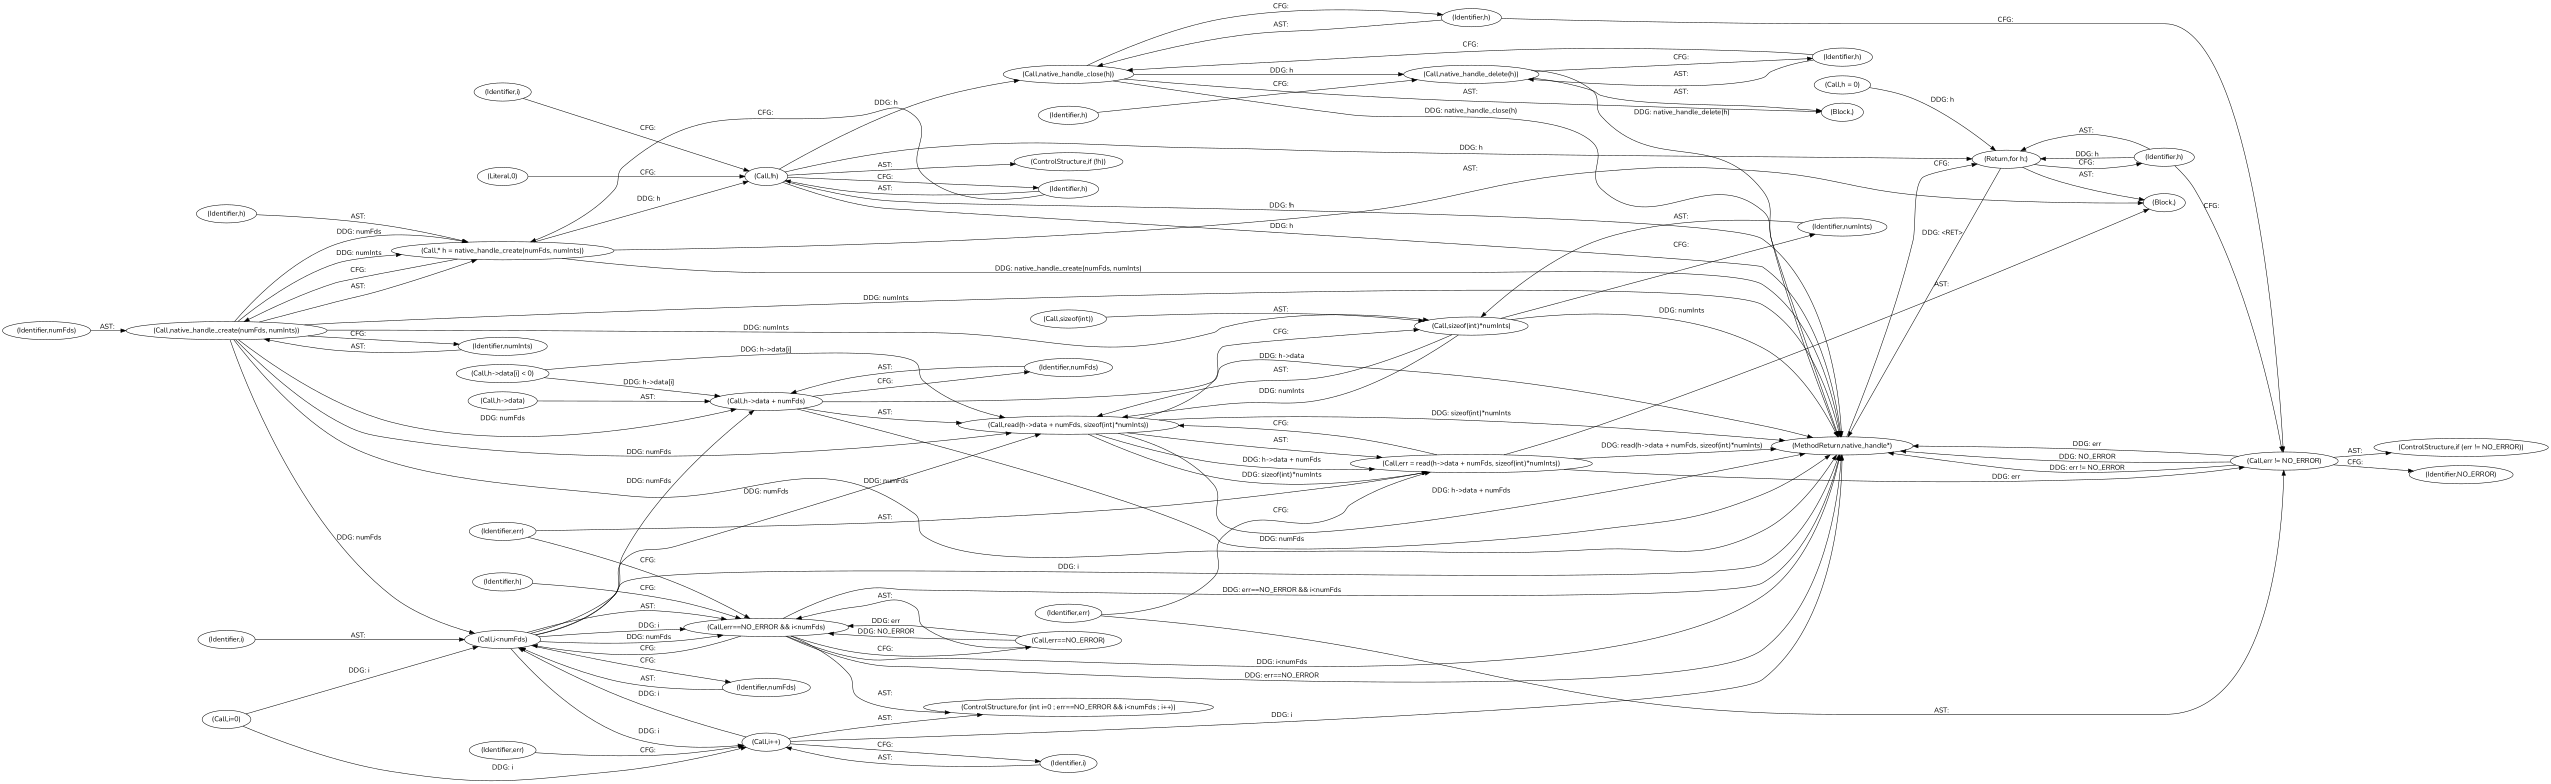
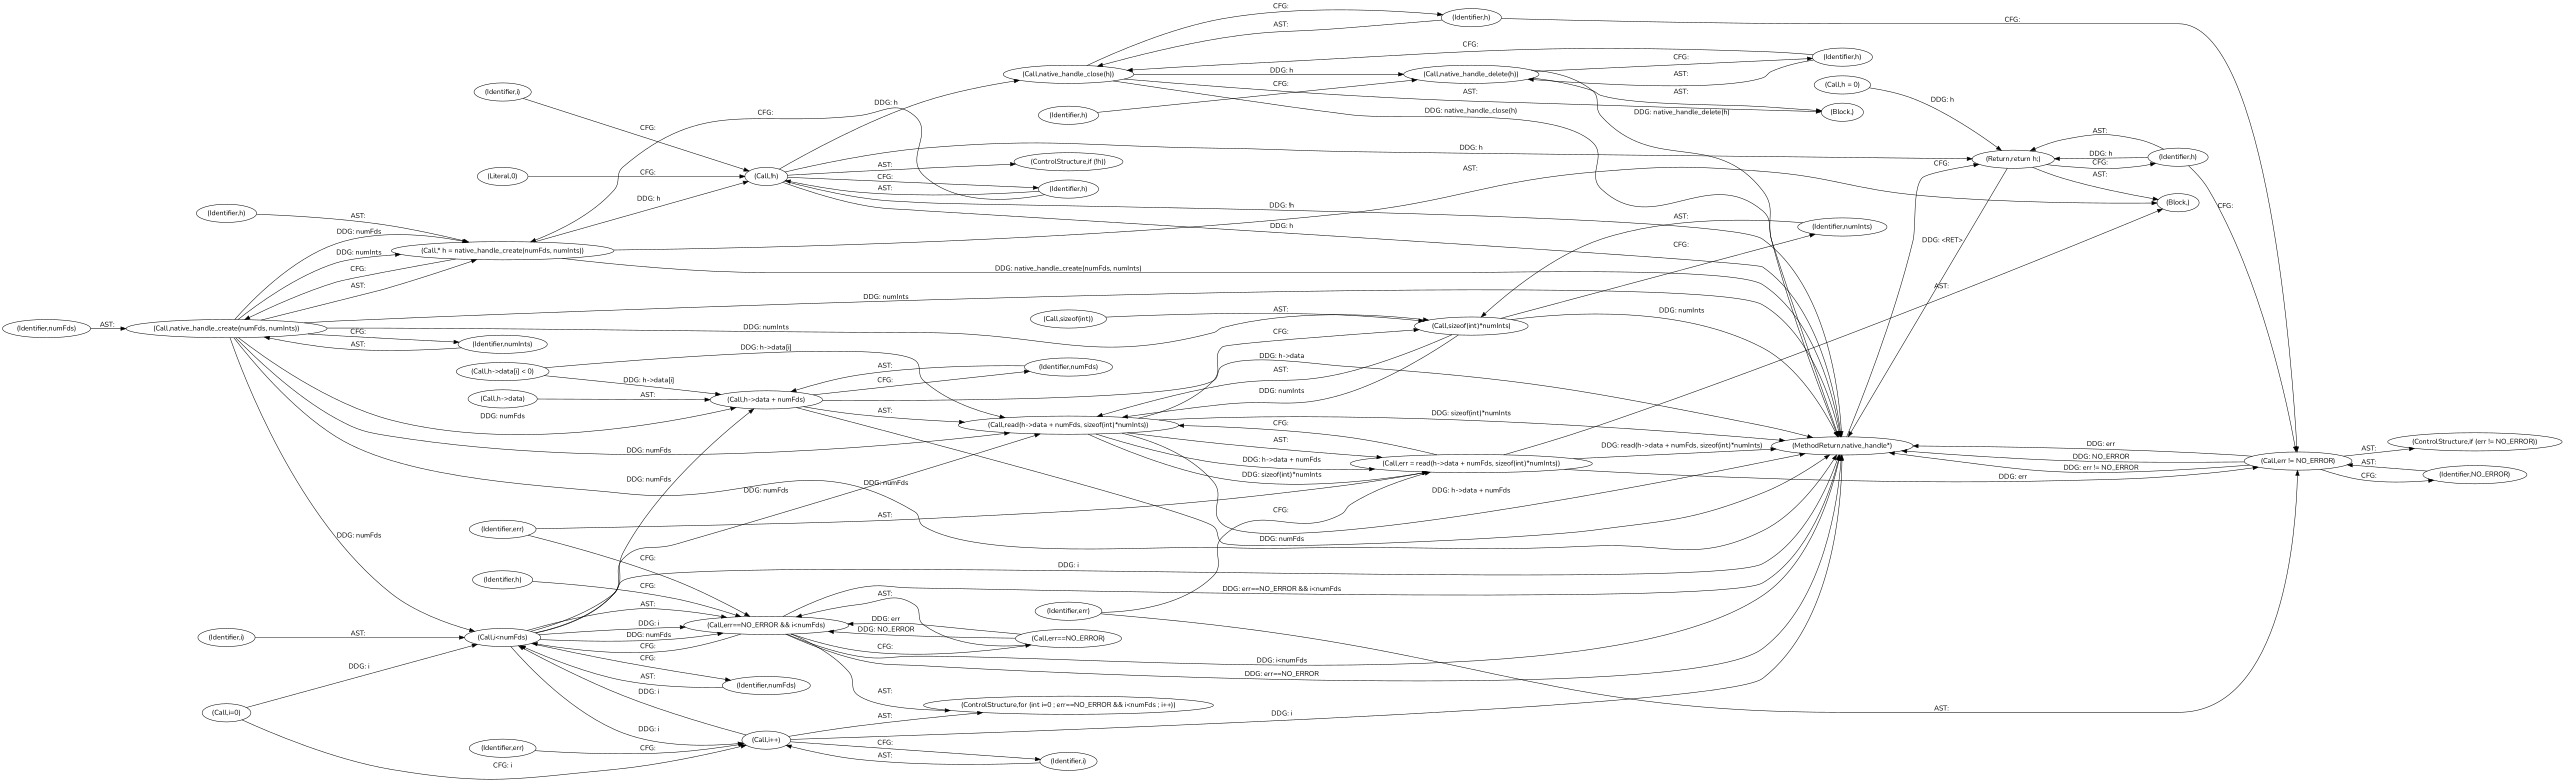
(2006, 159) -> (2013, 159)
none -> (2390, 468)
(503, 768) -> (503, 766)
